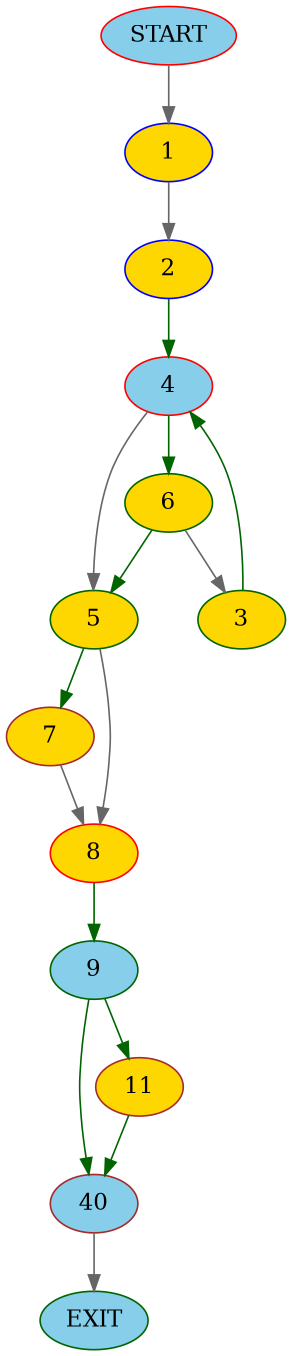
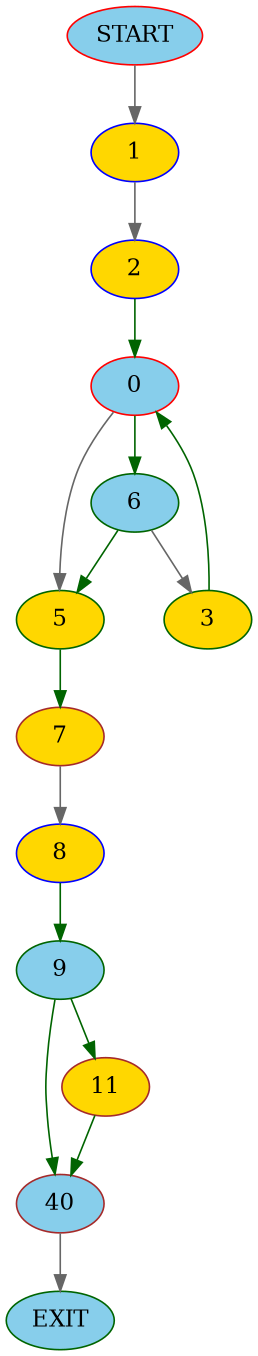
(169, 386) -> (135, 386)
(169, 503) -> (135, 503)
(110, 728) -> none
(94, 853) -> (60, 853)
